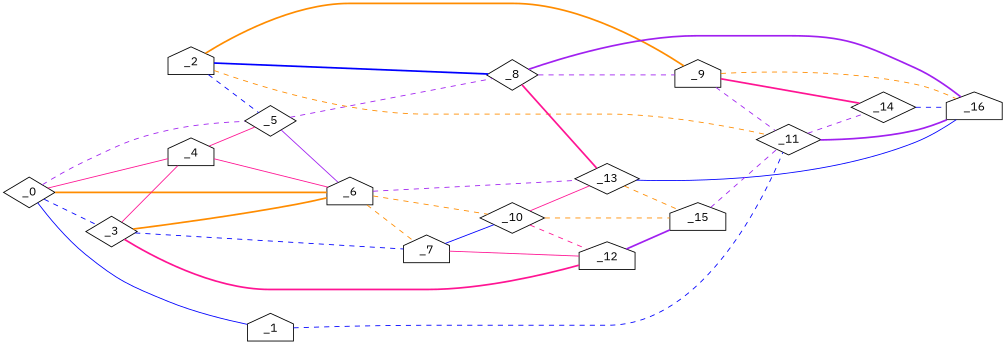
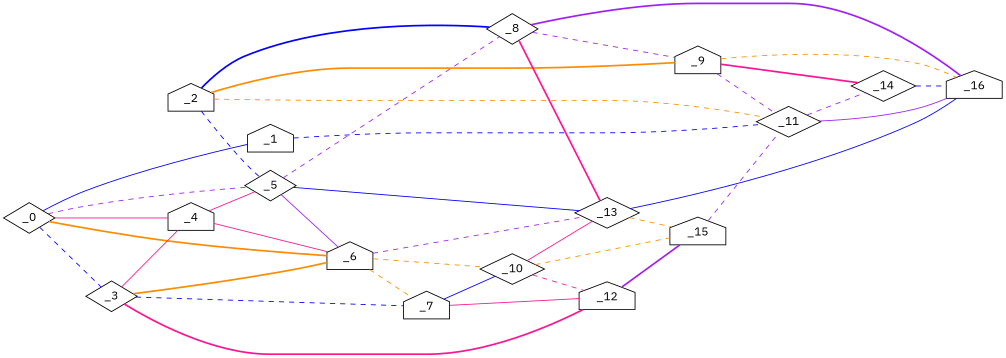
(885, 136) -> (884, 115)
none -> (436, 199)
